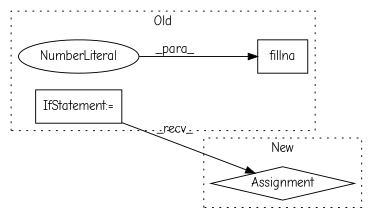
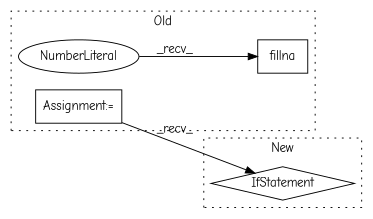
(175, 50) -> (175, 50)
(79, 107) -> (79, 107)
(283, 183) -> (283, 183)
